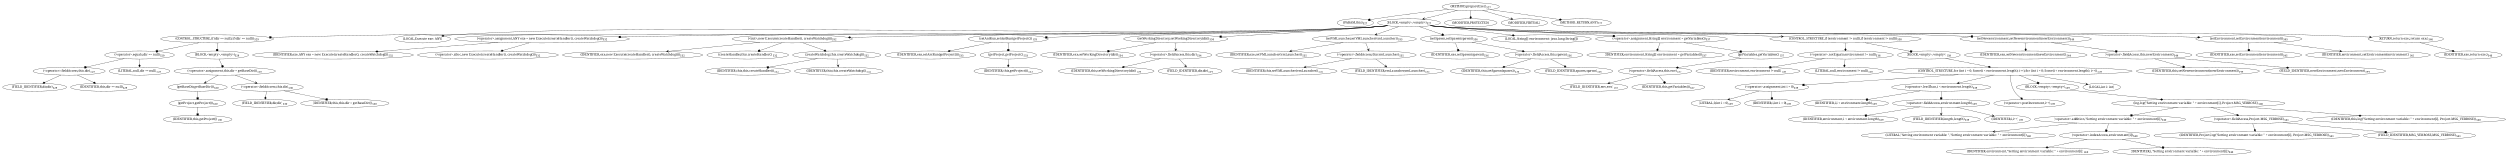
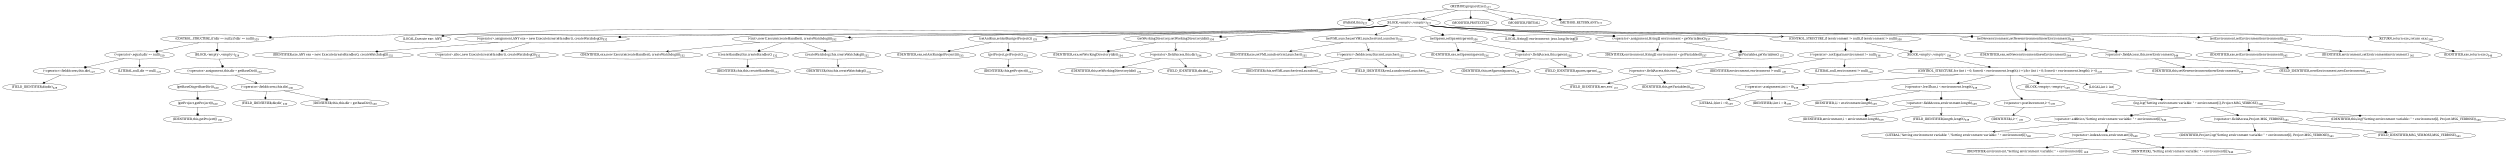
(793, 63) -> (748, 62)
(212, 79) -> none
(104, 87) -> none
(1974, 111) -> (2019, 111)
